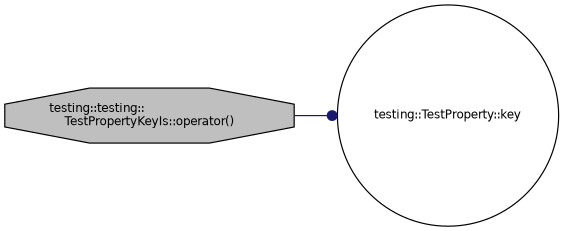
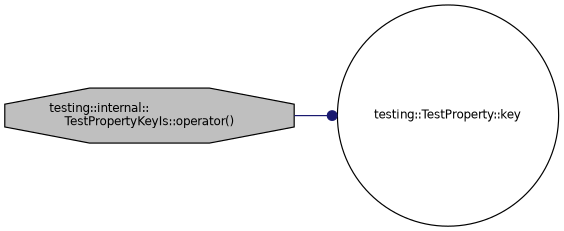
(149, 116) -> (149, 116)
